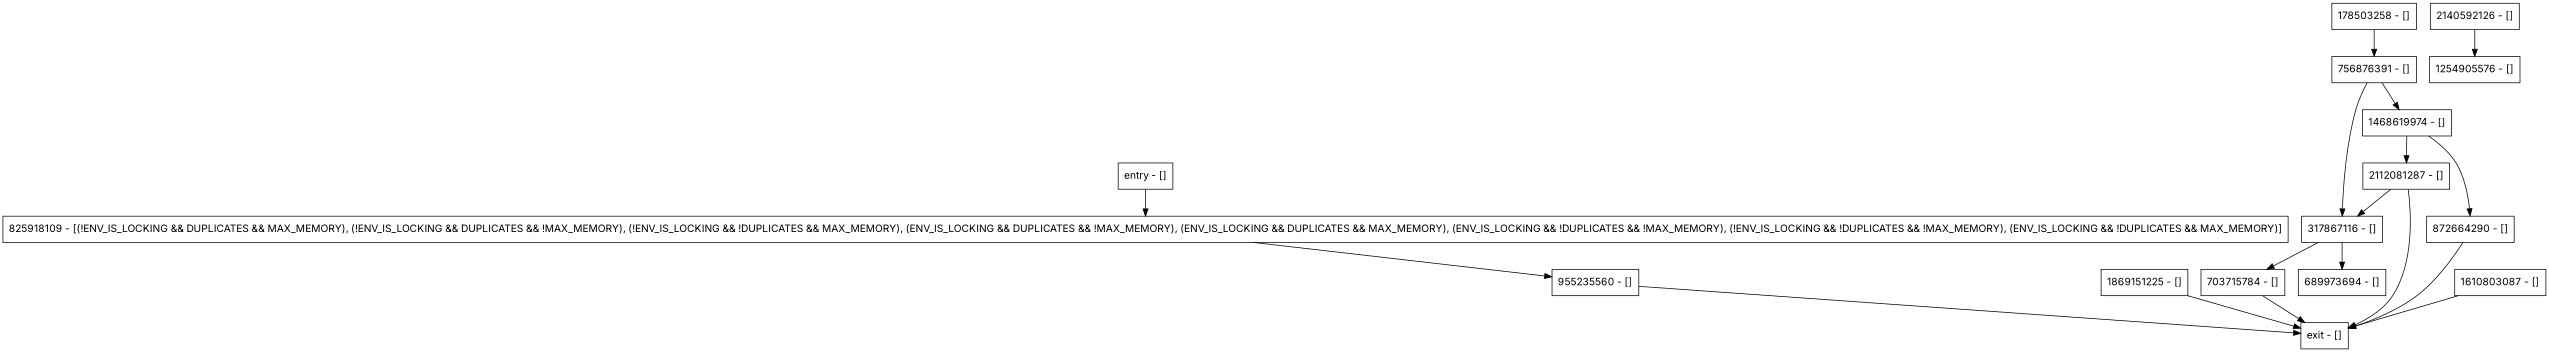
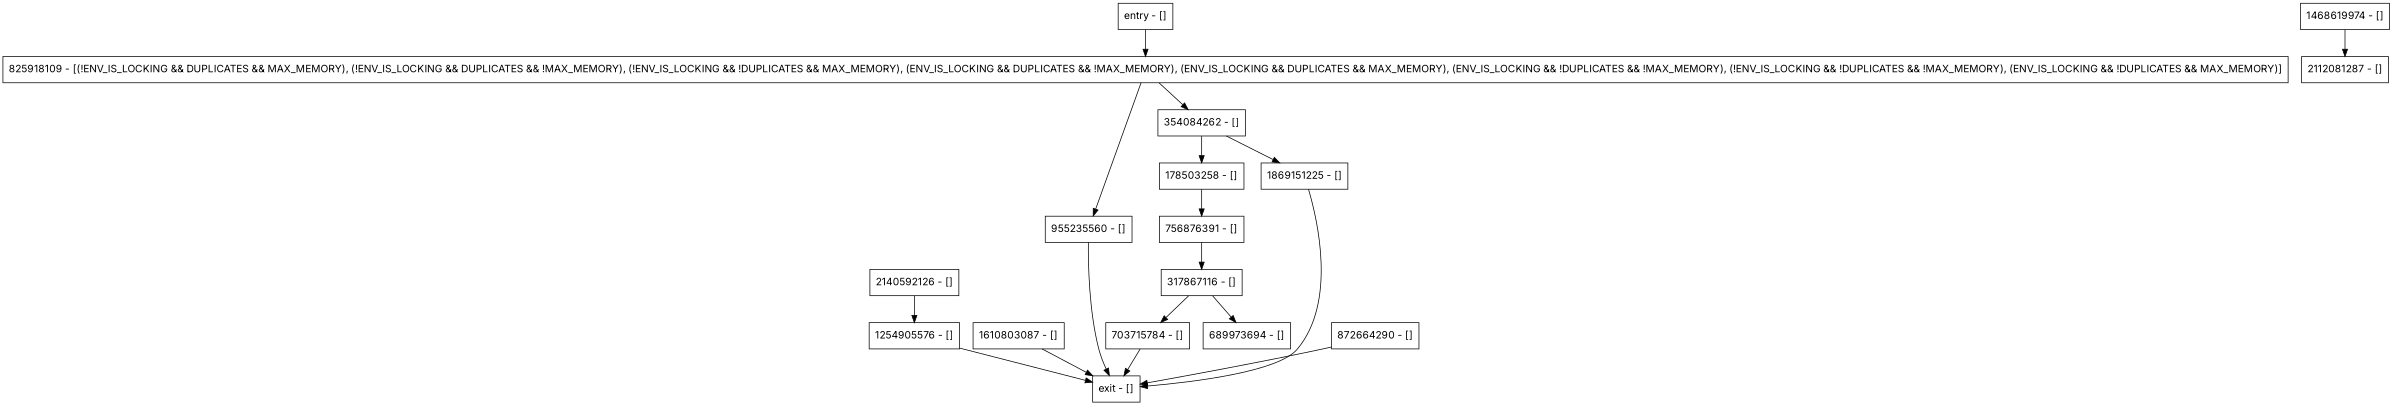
(2389, 93) -> none
none -> (1202, 123)
(2458, 167) -> none
(2377, 200) -> none
(2405, 268) -> (1023, 364)
